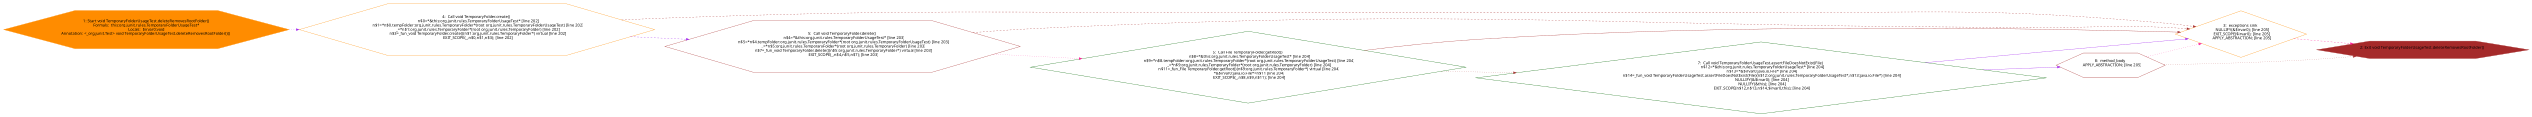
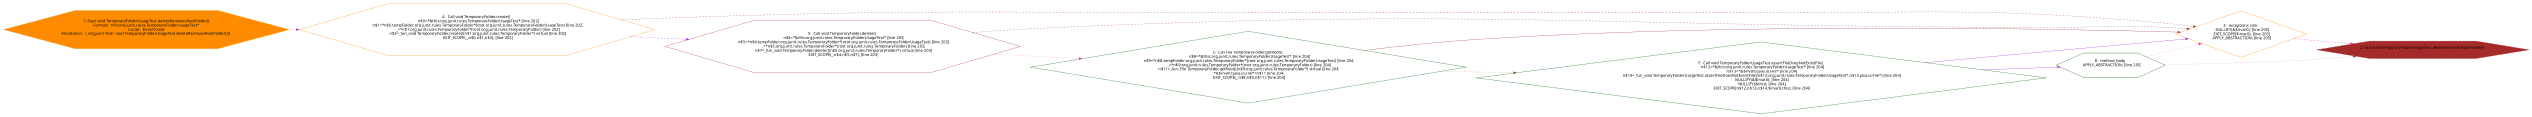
(2111, 65) -> (2111, 65)
